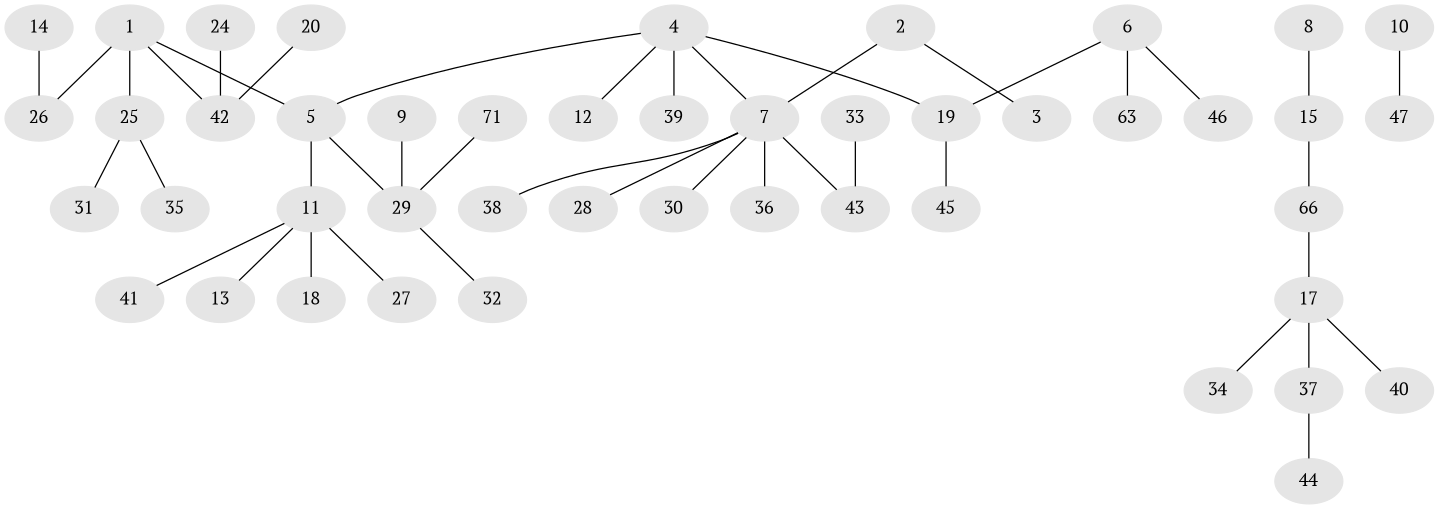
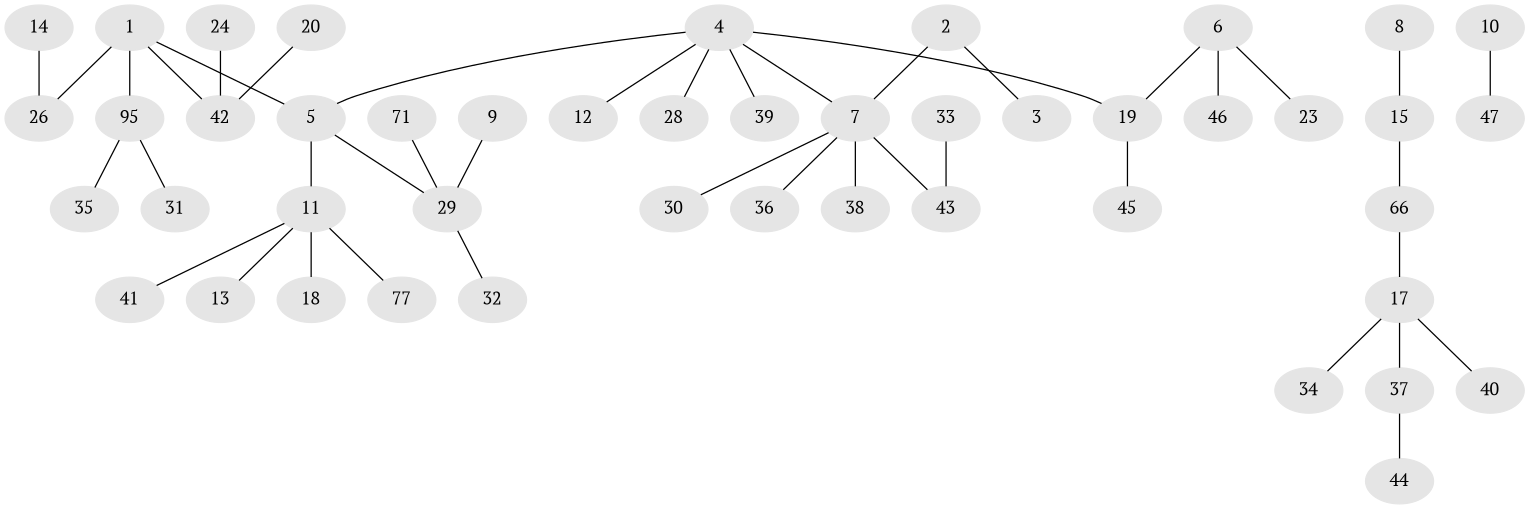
(130, 118) -> (130, 118)
(1127, 118) -> (1309, 118)
(674, 164) -> (697, 73)
(402, 300) -> (402, 300)
